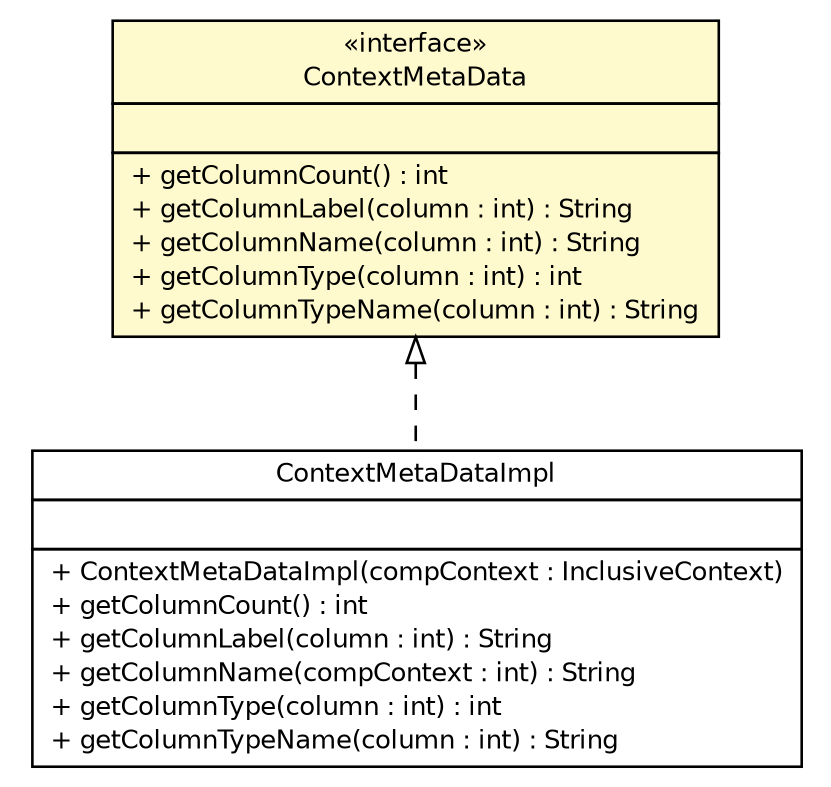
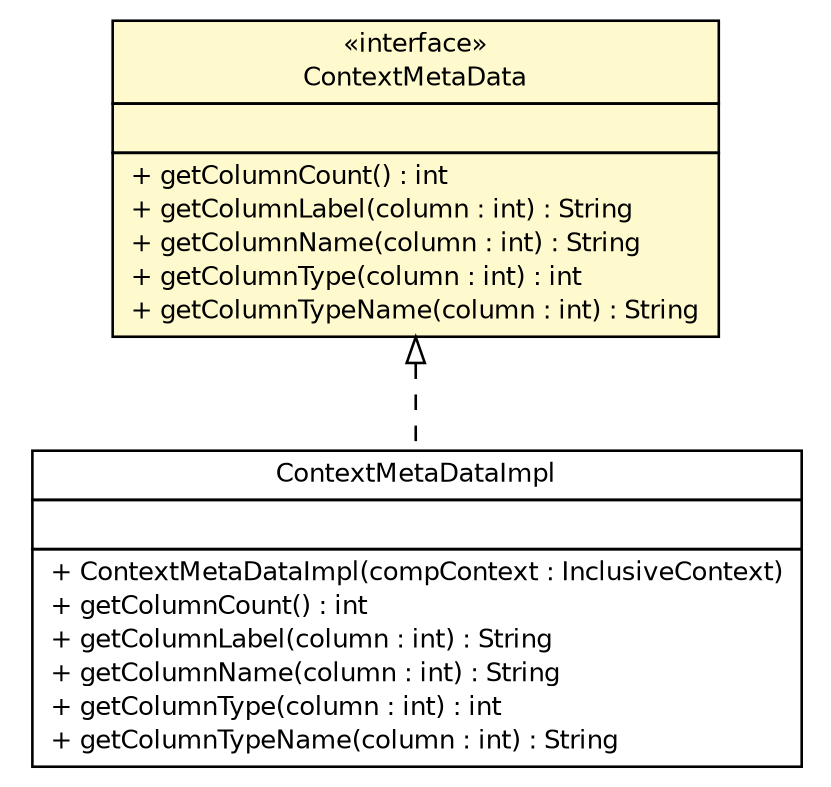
(343, 673) -> (306, 673)
